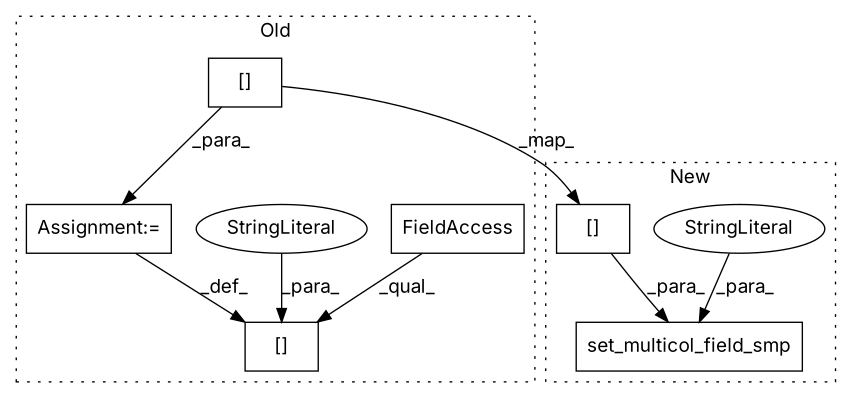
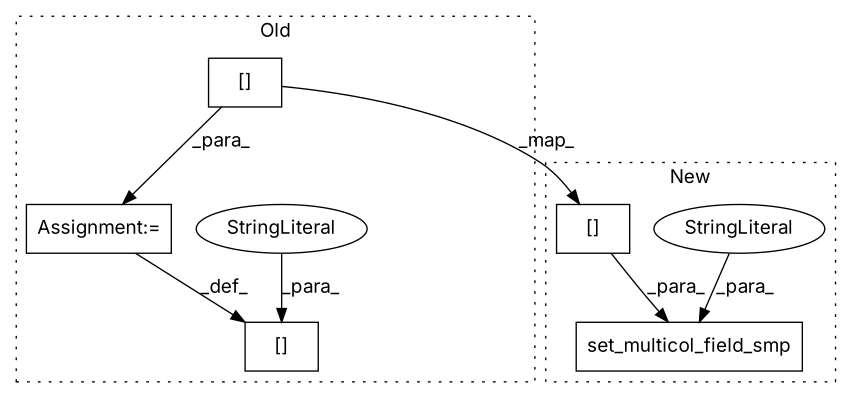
(458, 229) -> none
